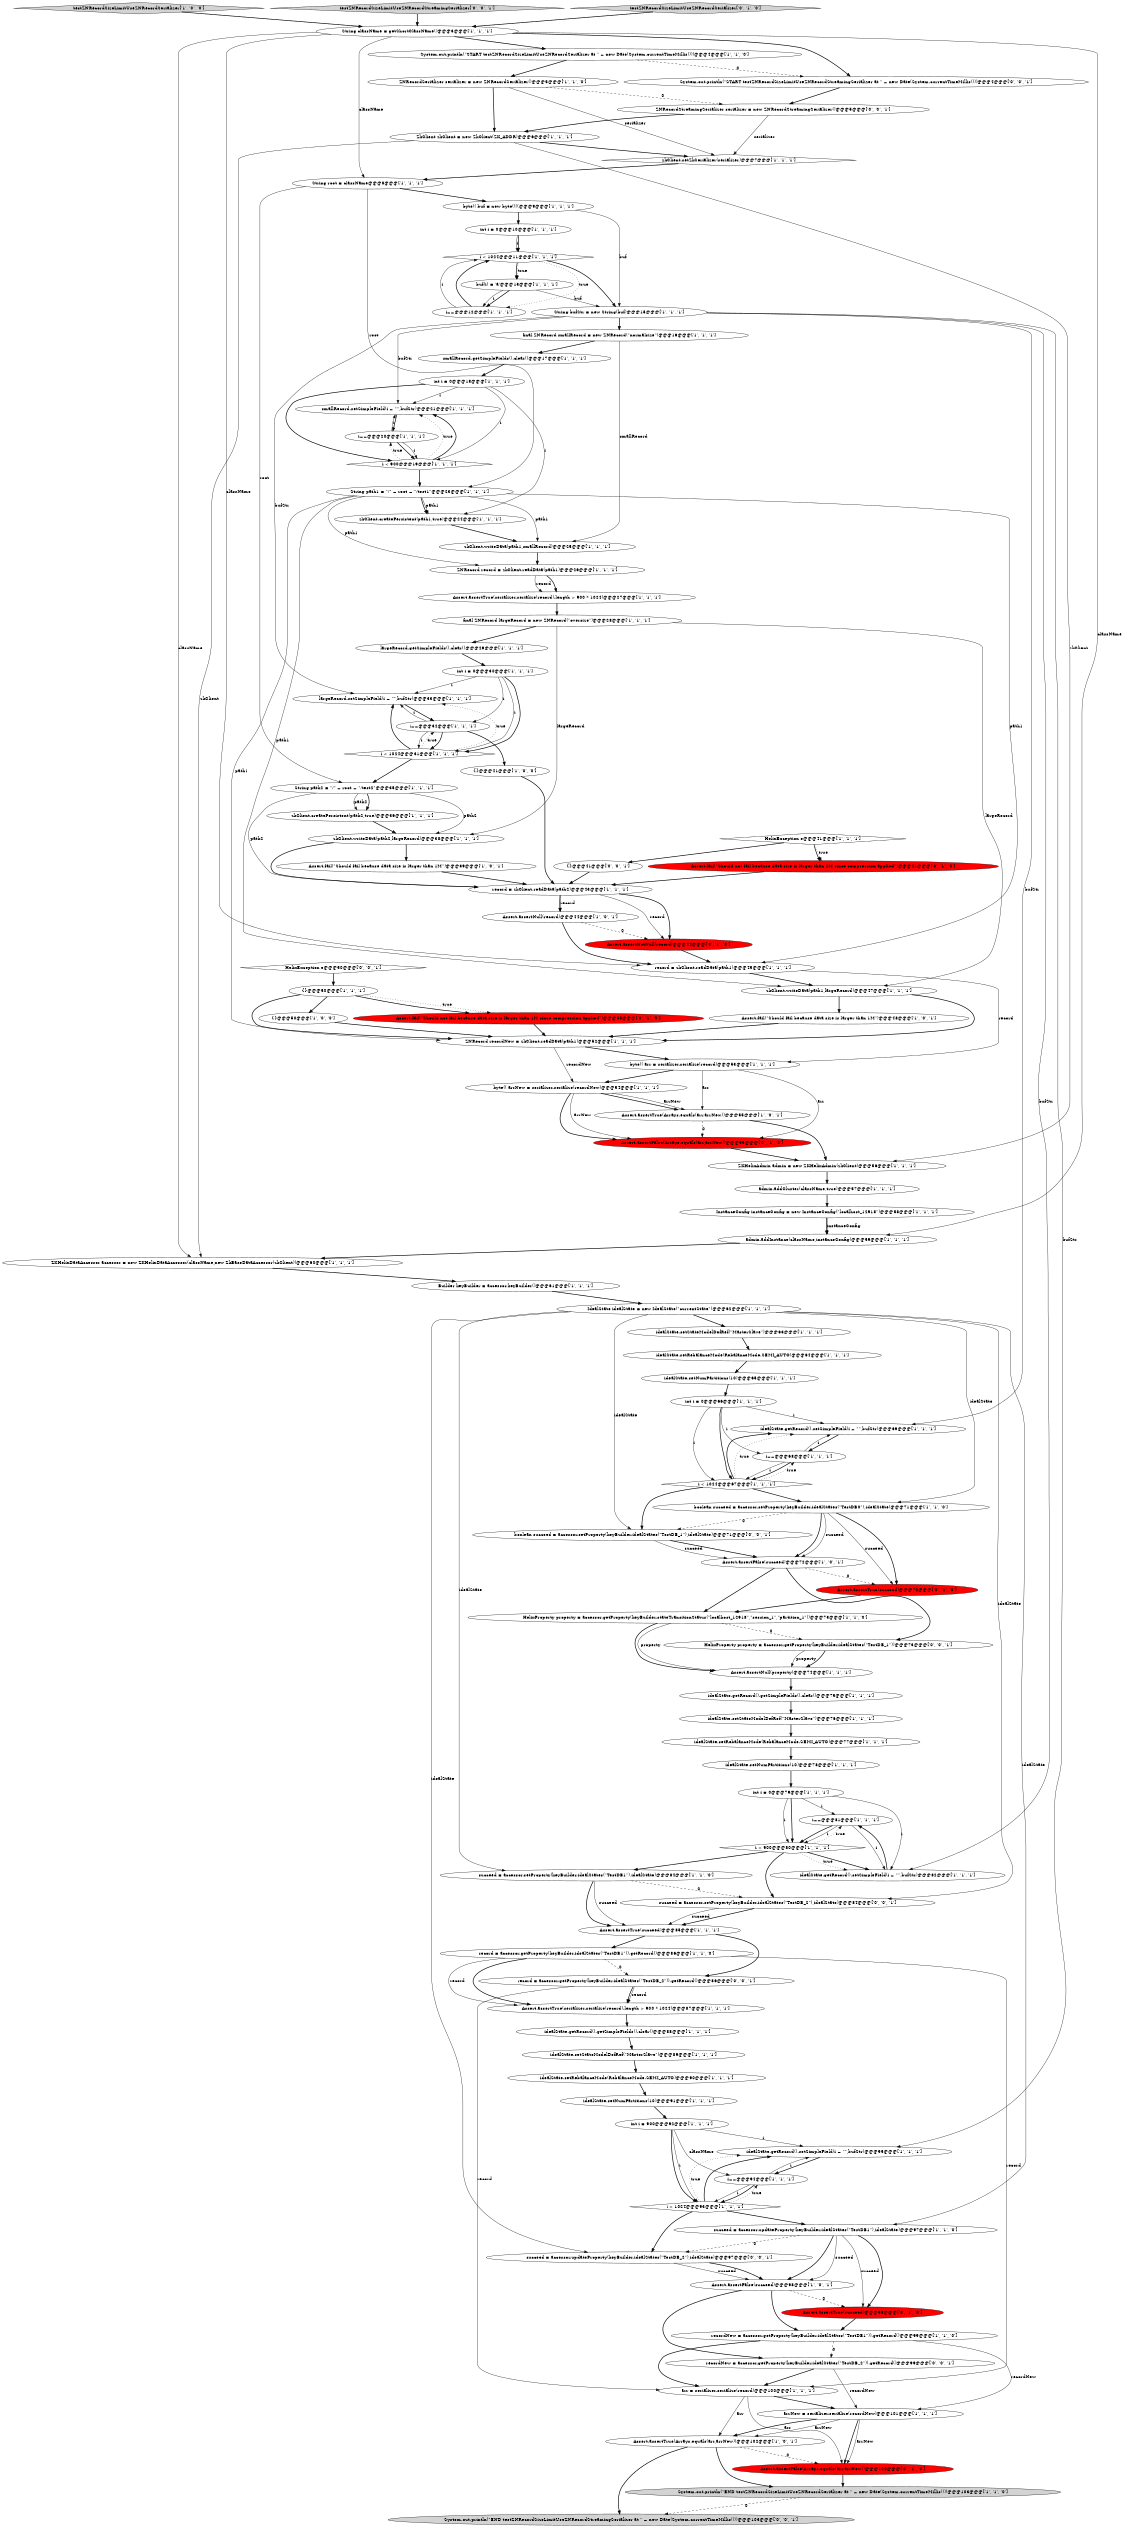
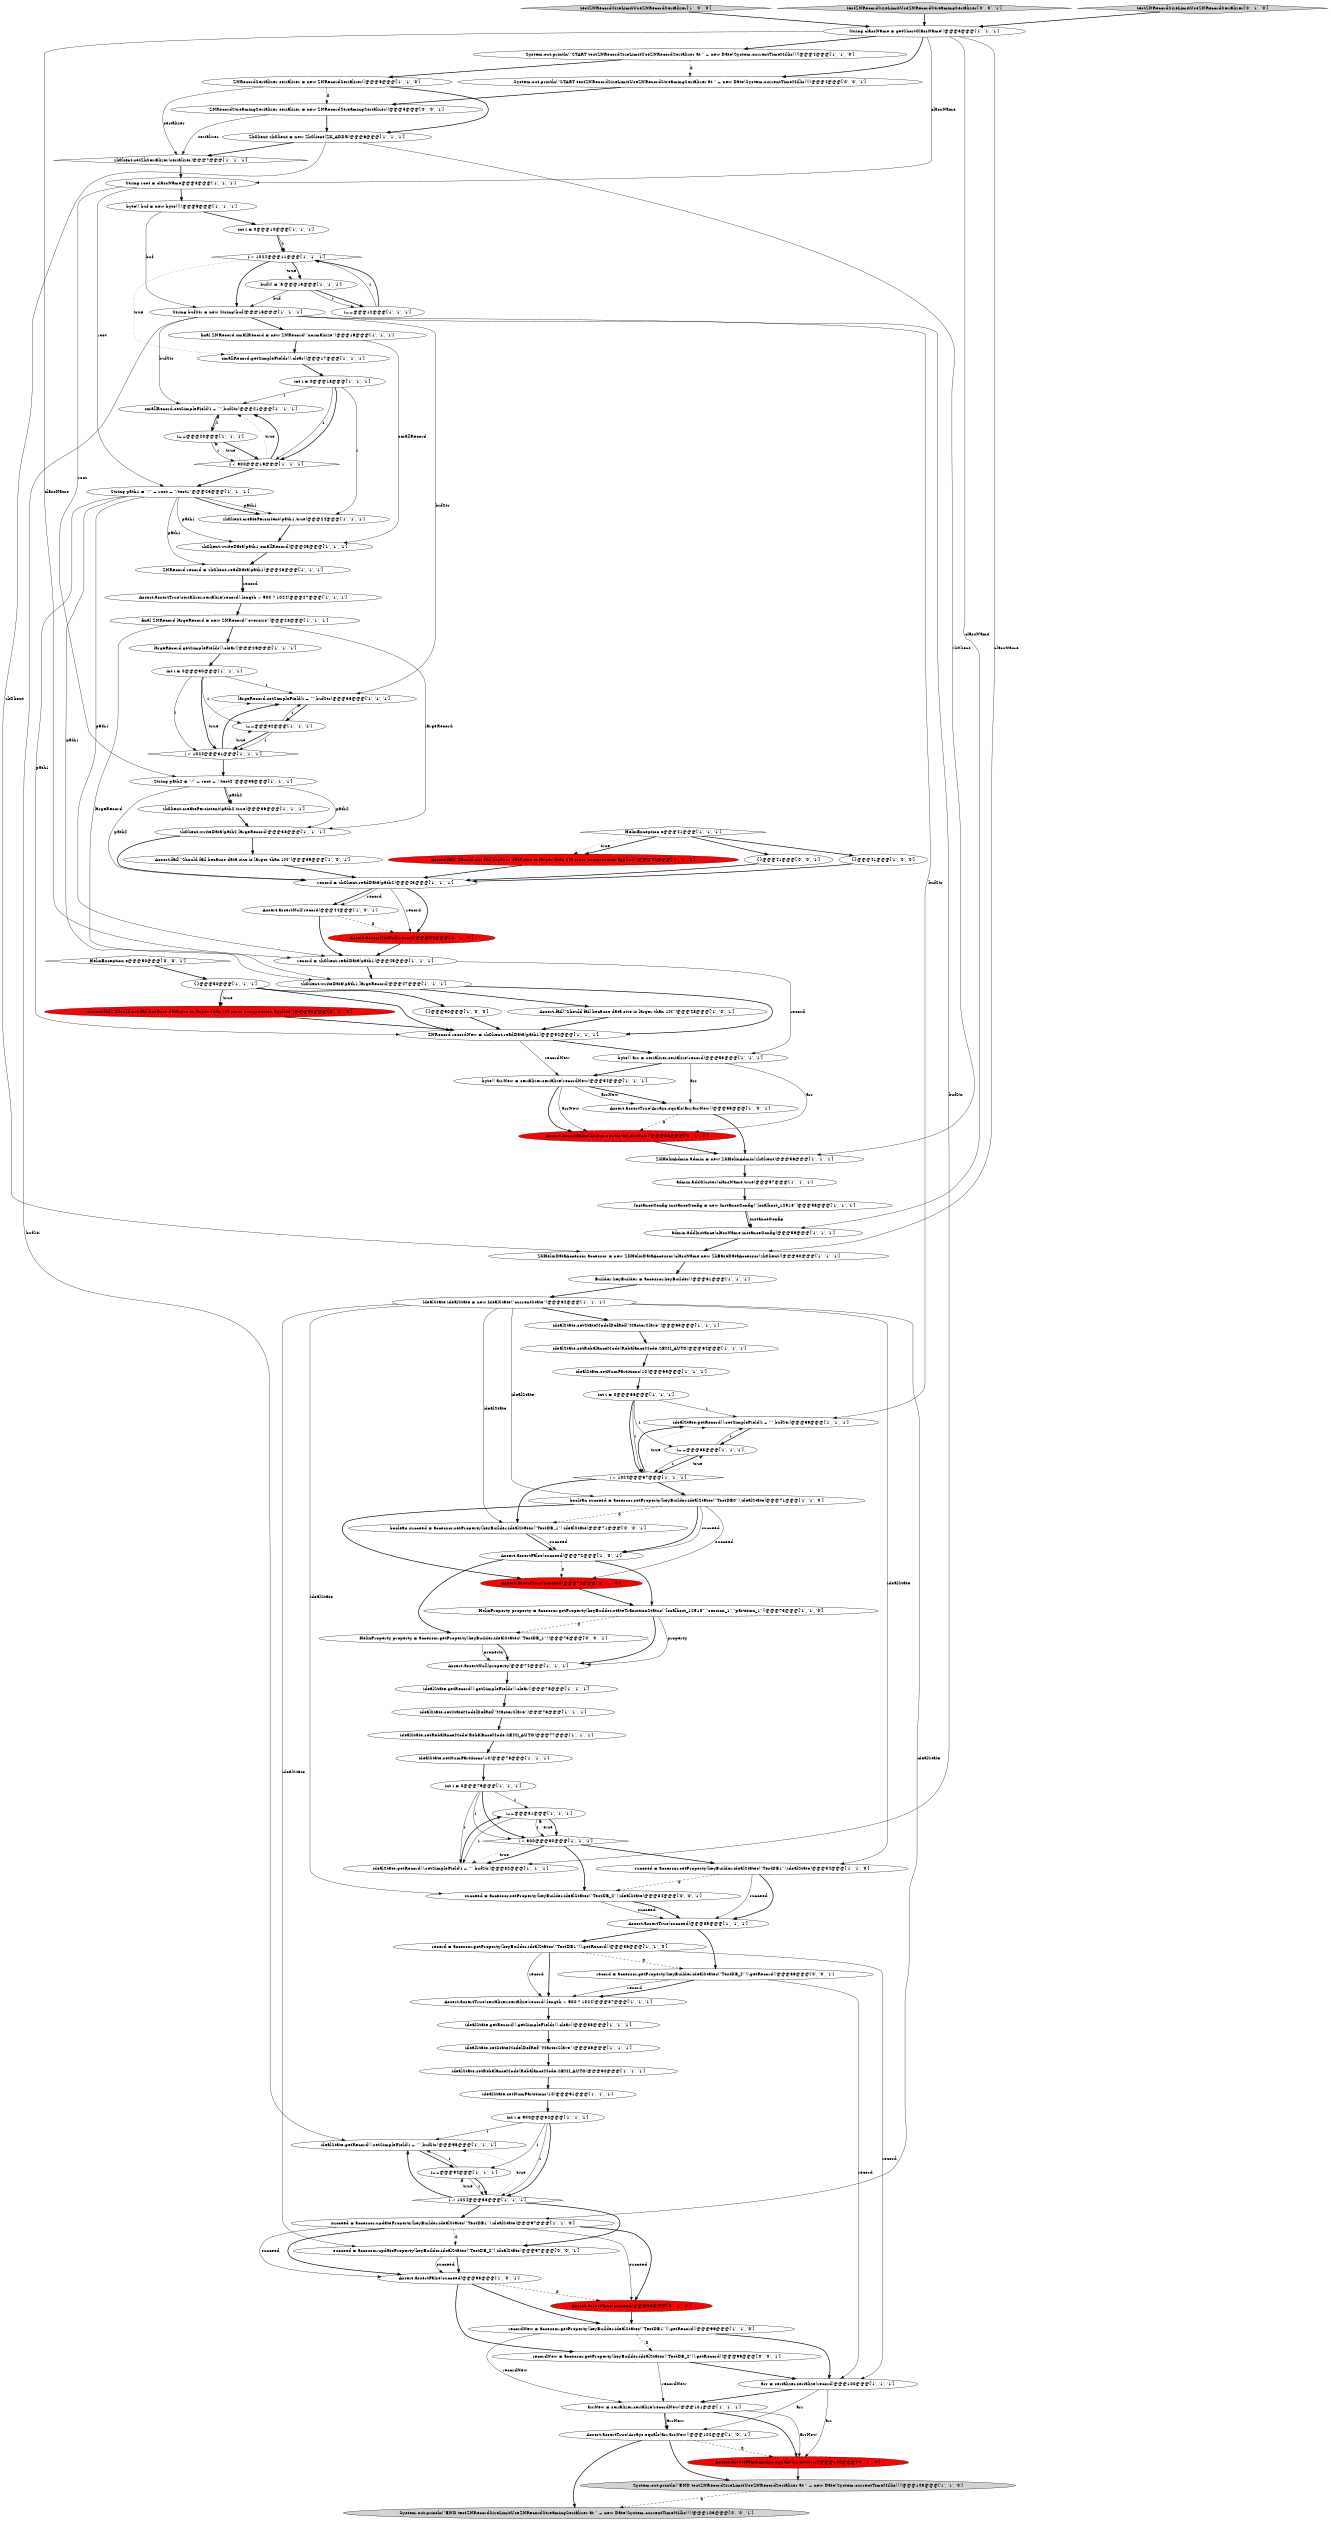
(570, 294) -> (134, 299)
(485, 738) -> (776, 846)
(702, 2152) -> (538, 2145)
